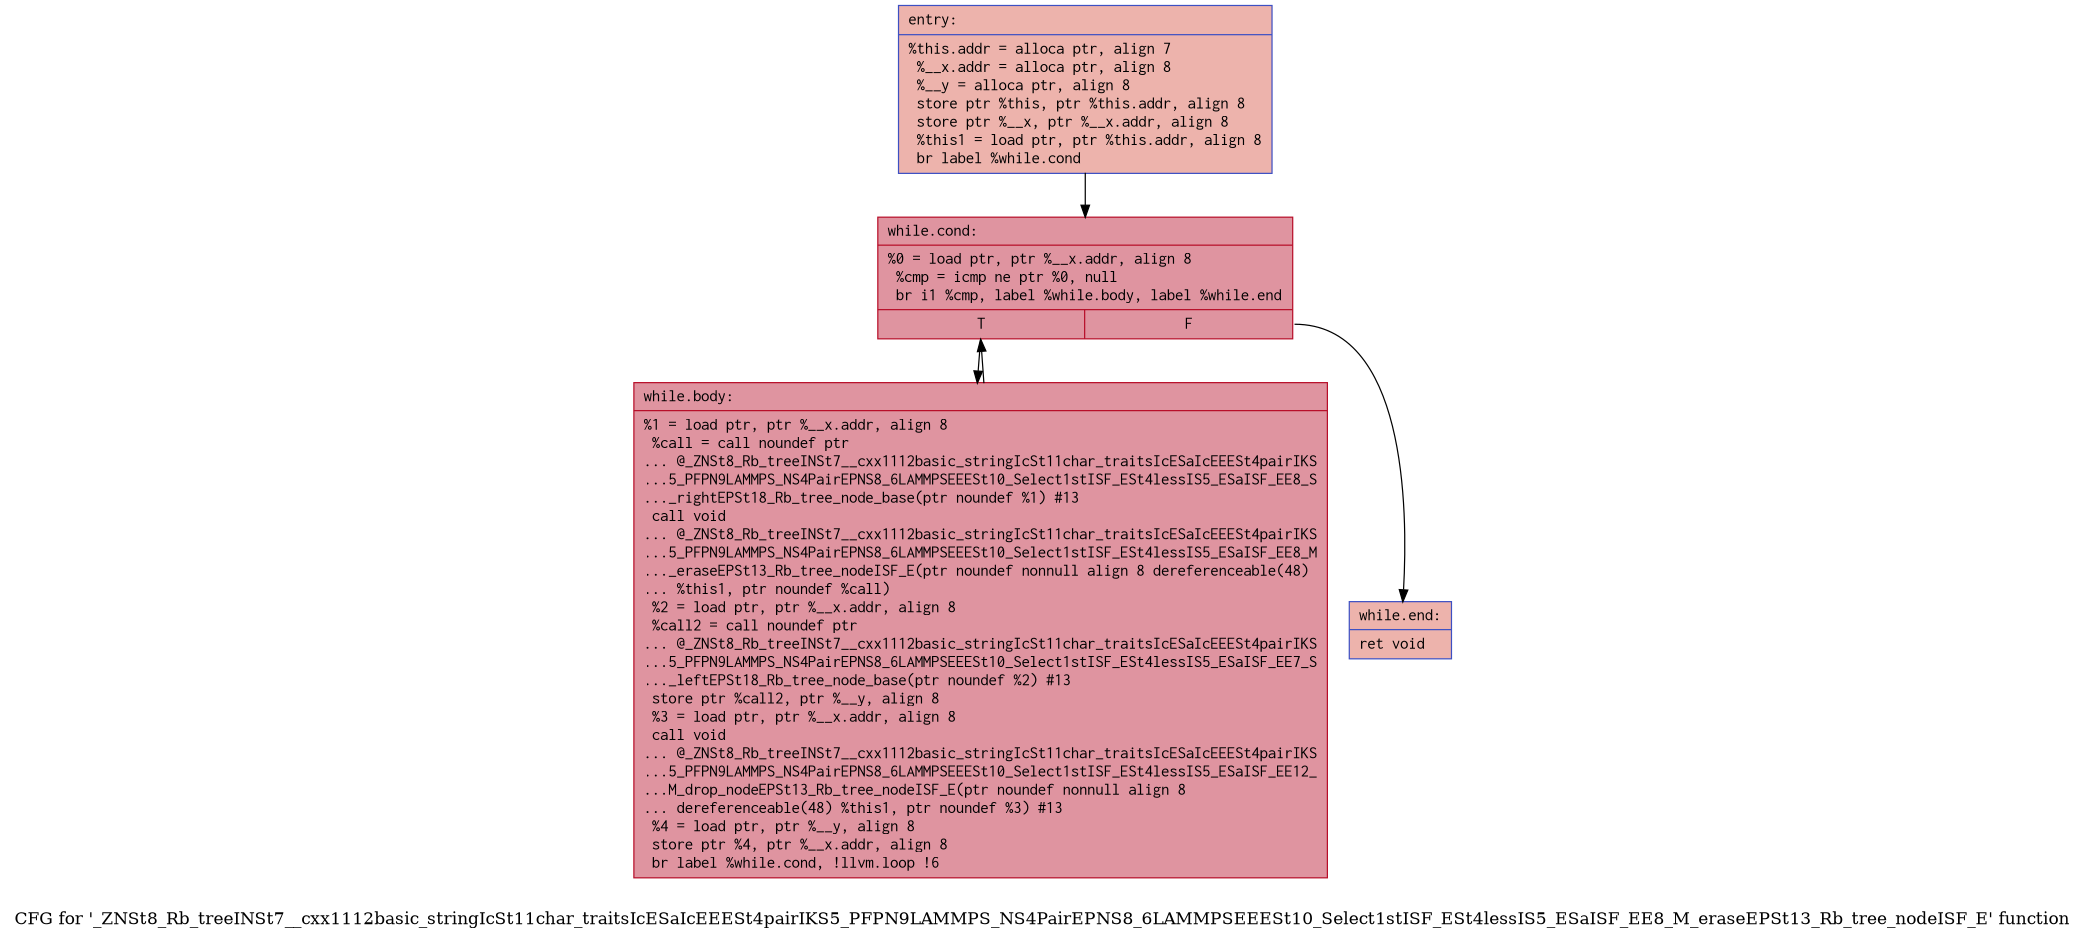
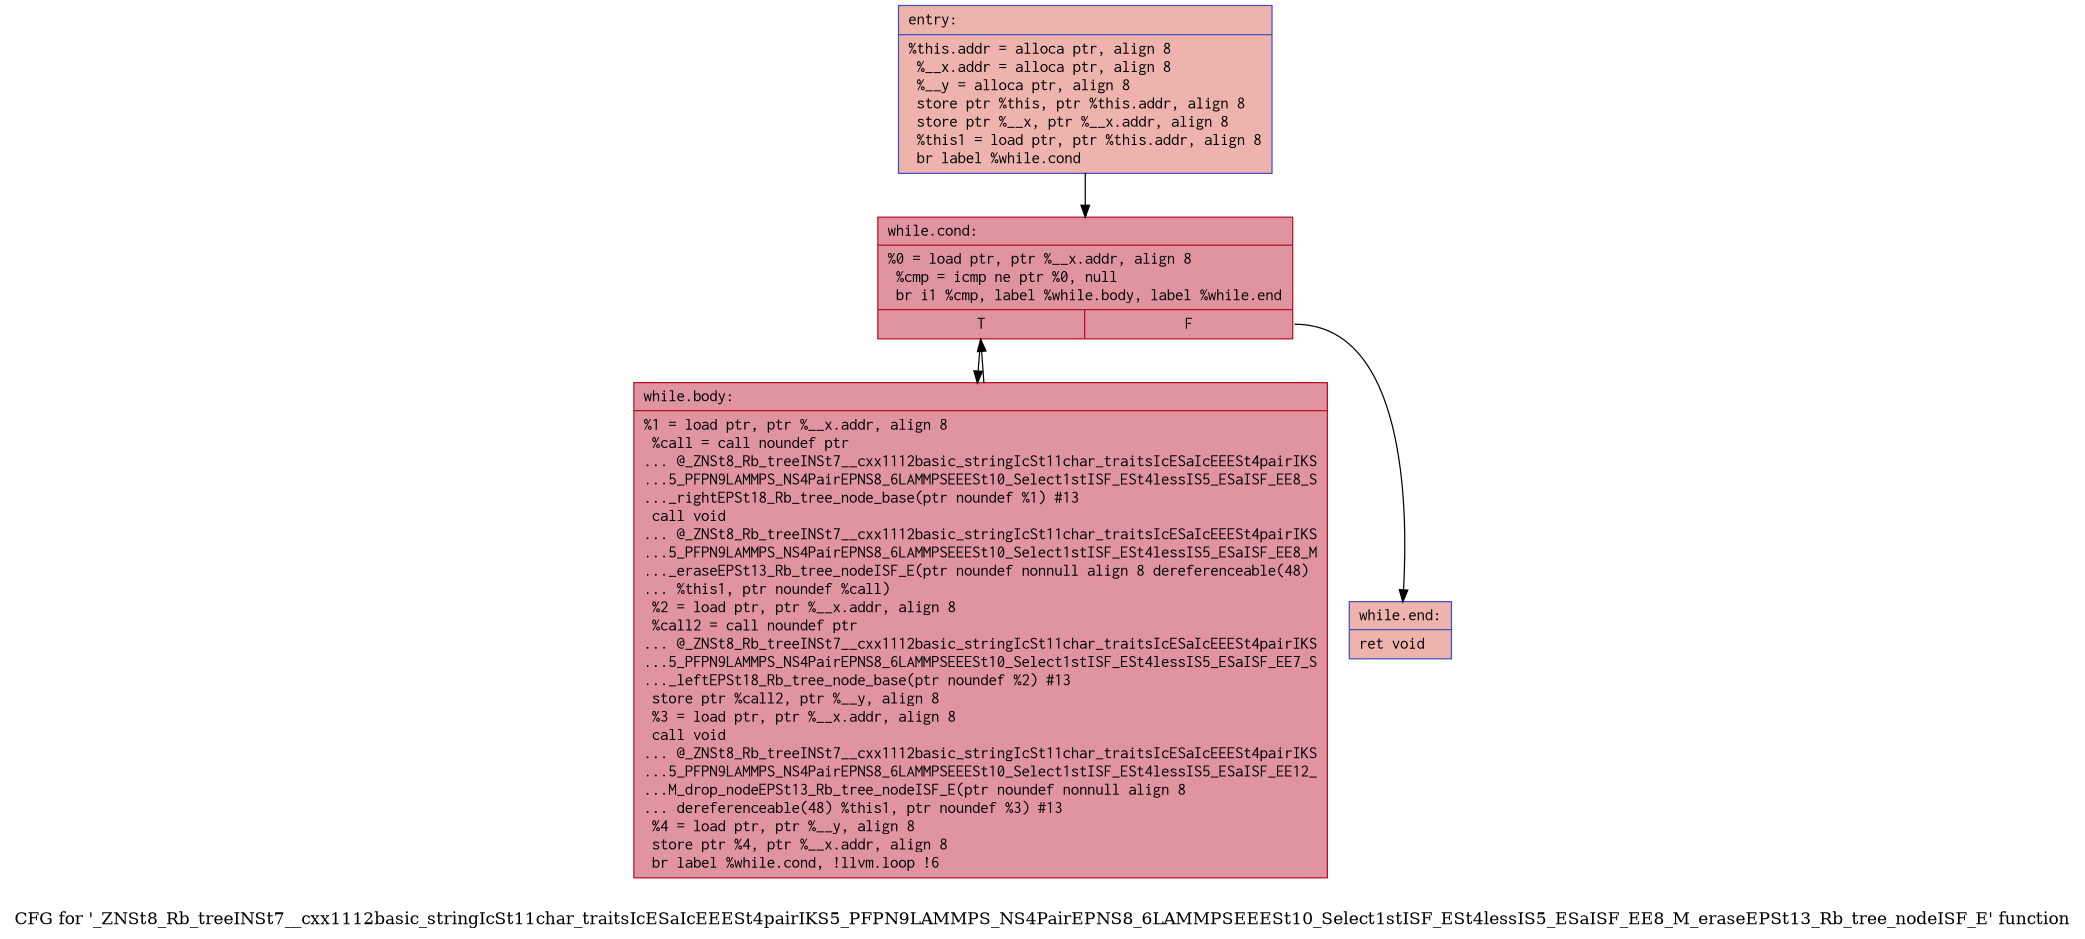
(1040, 49) -> (1040, 49)
